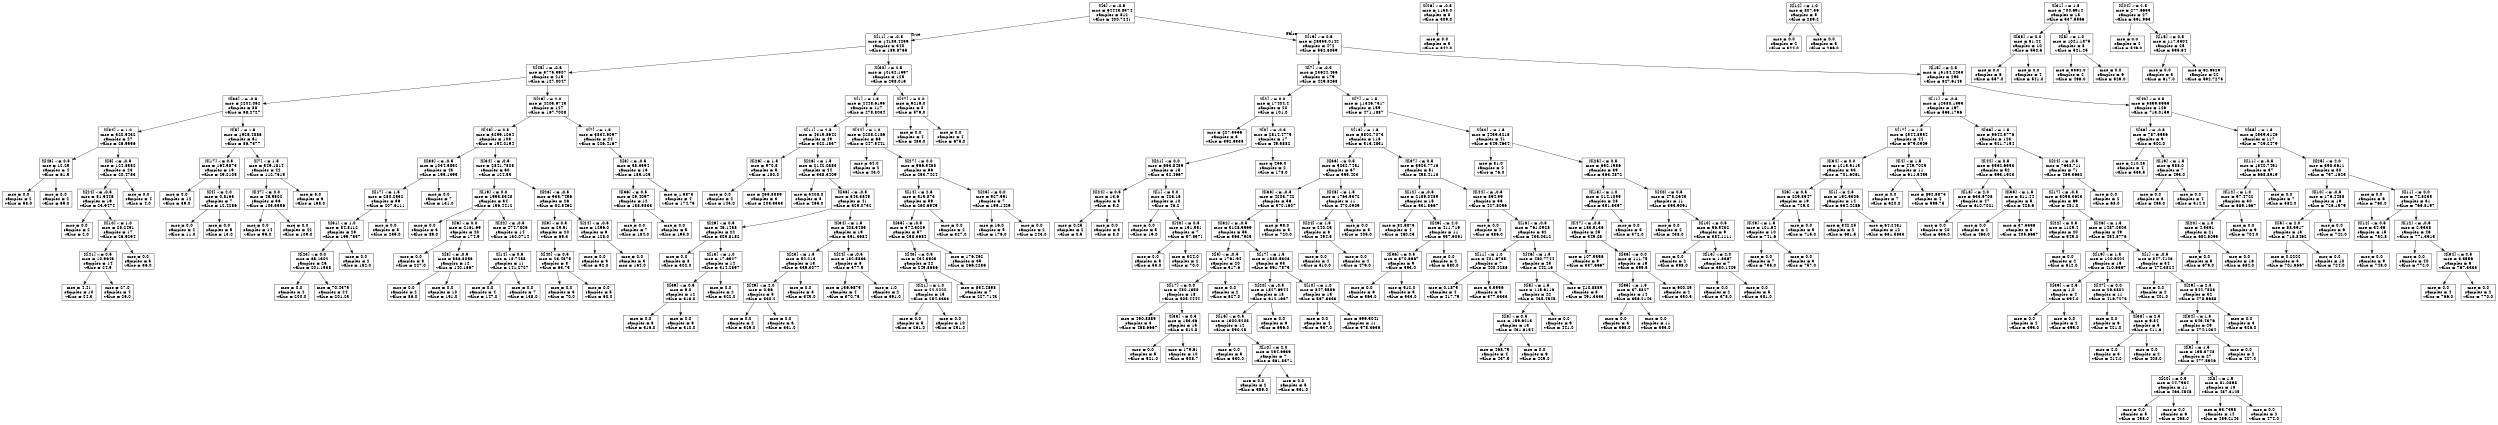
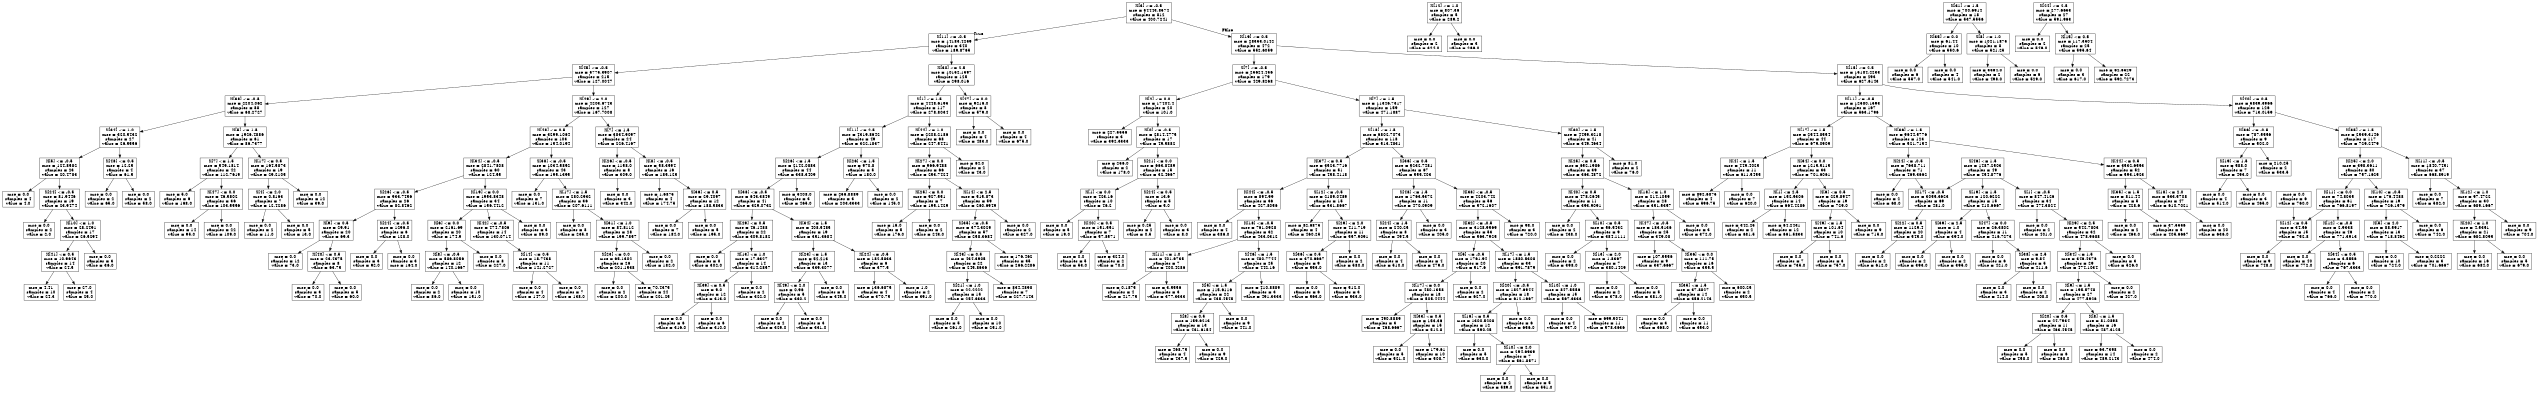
none -> (617, 151)
(1909, 168) -> (1742, 168)
(2130, 168) -> (2274, 168)
(2084, 214) -> (1958, 183)
none -> (285, 261)
